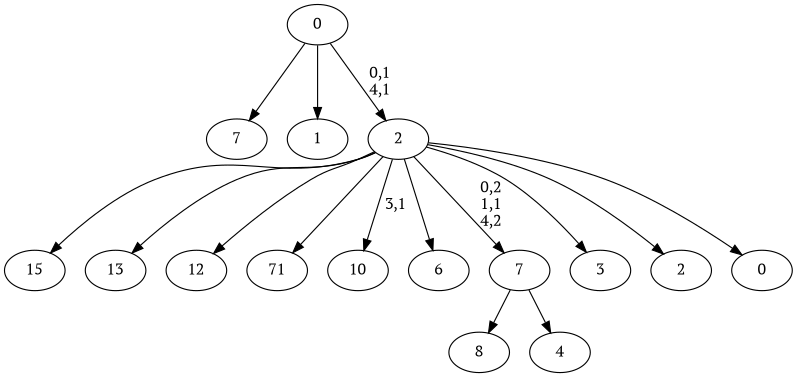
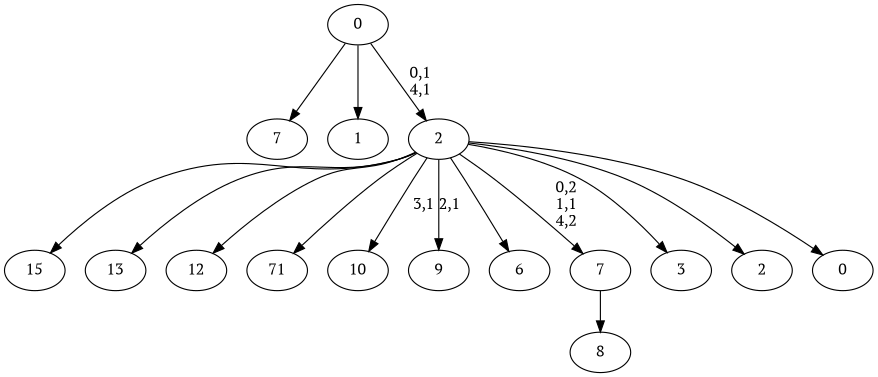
none -> (439, 270)
(560, 352) -> none
